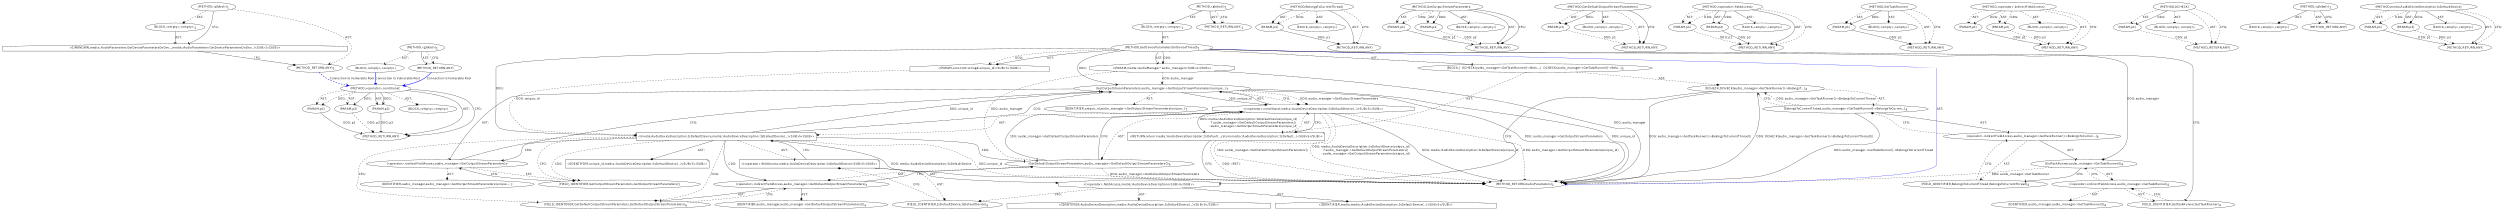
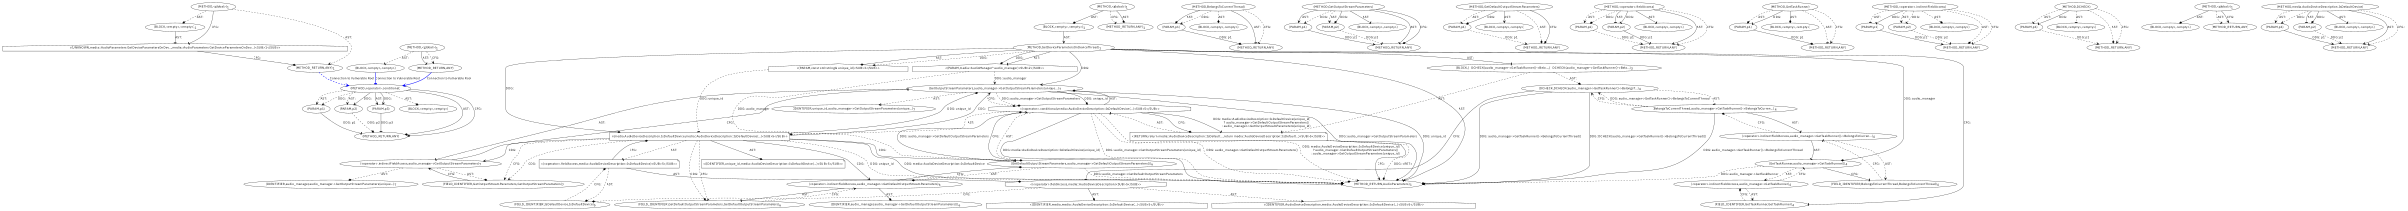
(1807, 64) -> (1339, 70)
(1162, 68) -> (995, 68)
(1481, 98) -> none
(2057, 205) -> none
